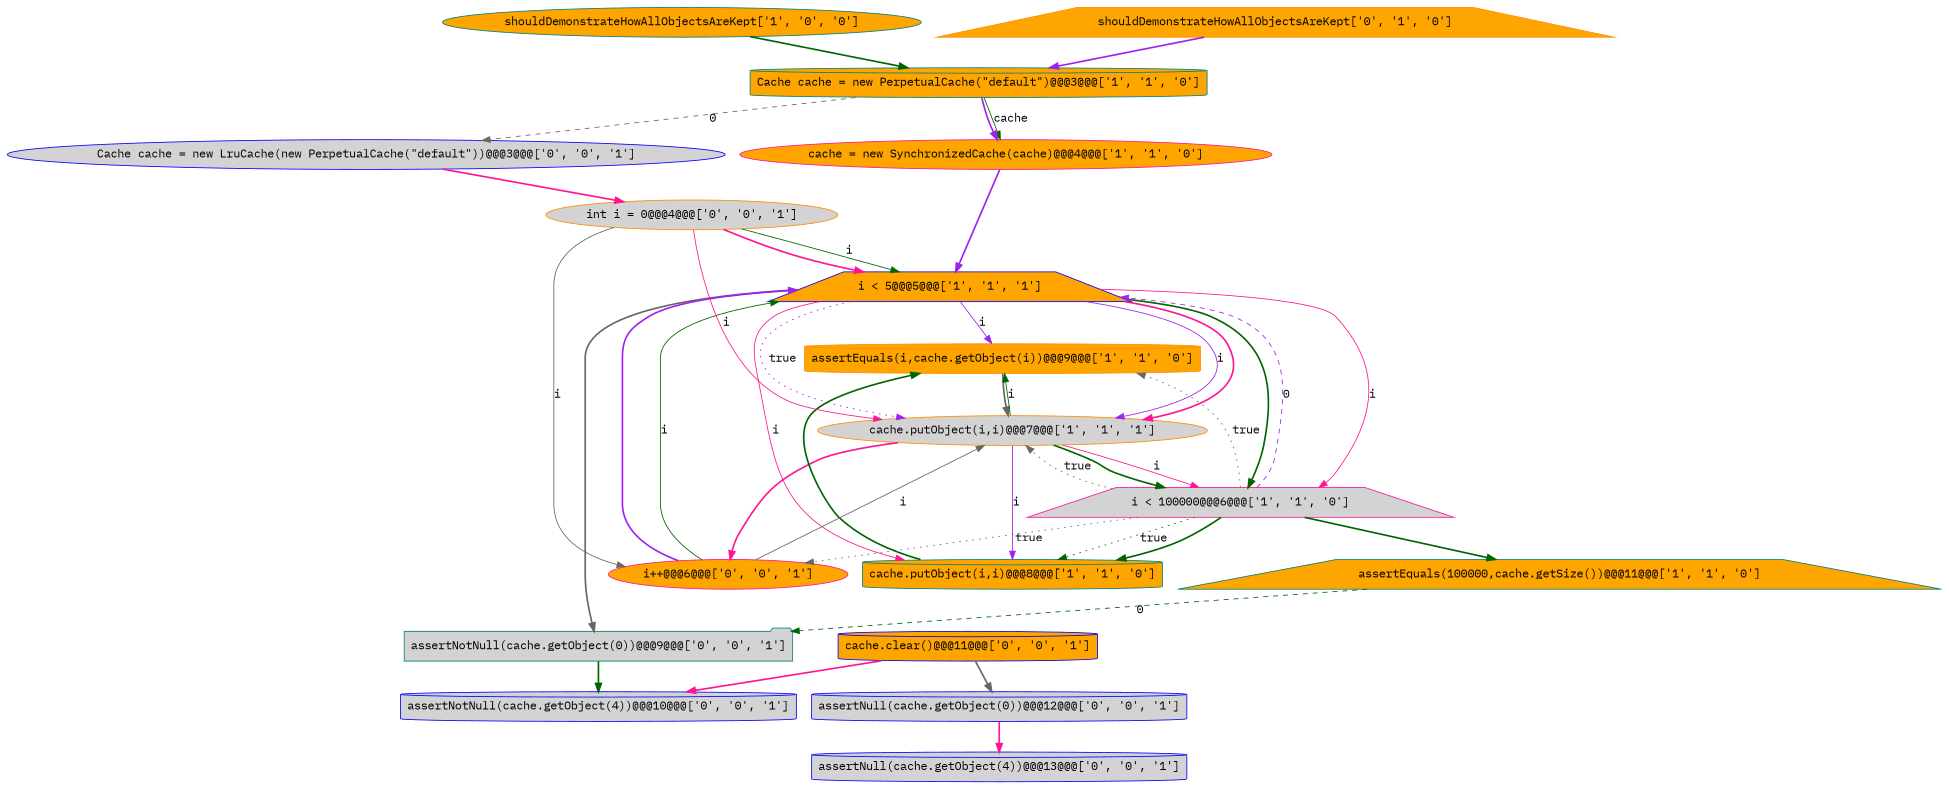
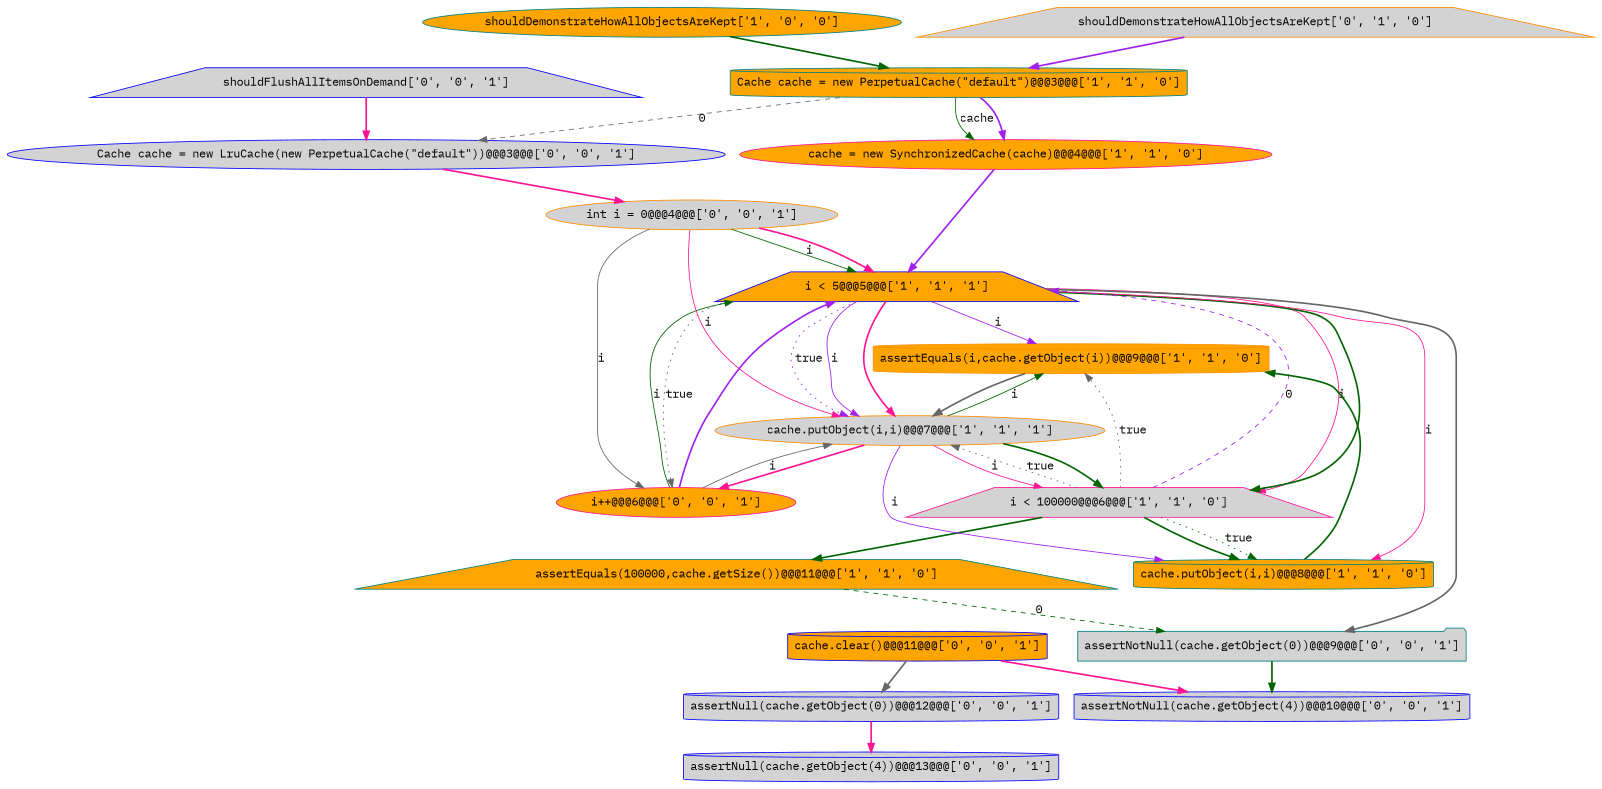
(1275, 22) -> (1255, 22)
none -> (366, 83)
(976, 540) -> (667, 377)
